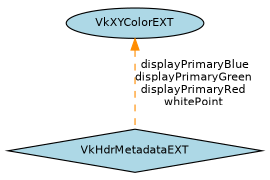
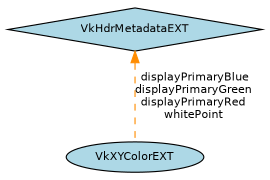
(135, 89) -> (135, 102)
